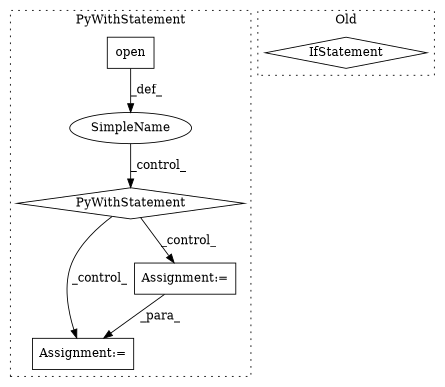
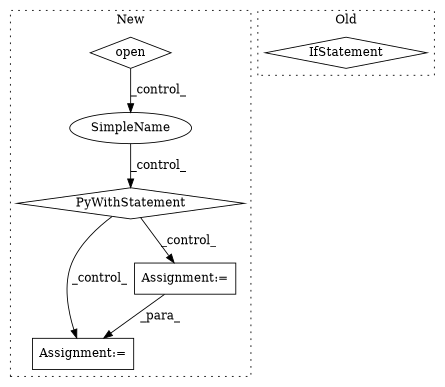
(131, 20) -> (131, 20)
(131, 53) -> (131, 53)
(147, 90) -> (158, 90)
